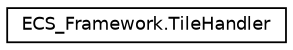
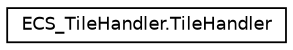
(147, 25) -> (147, 25)
